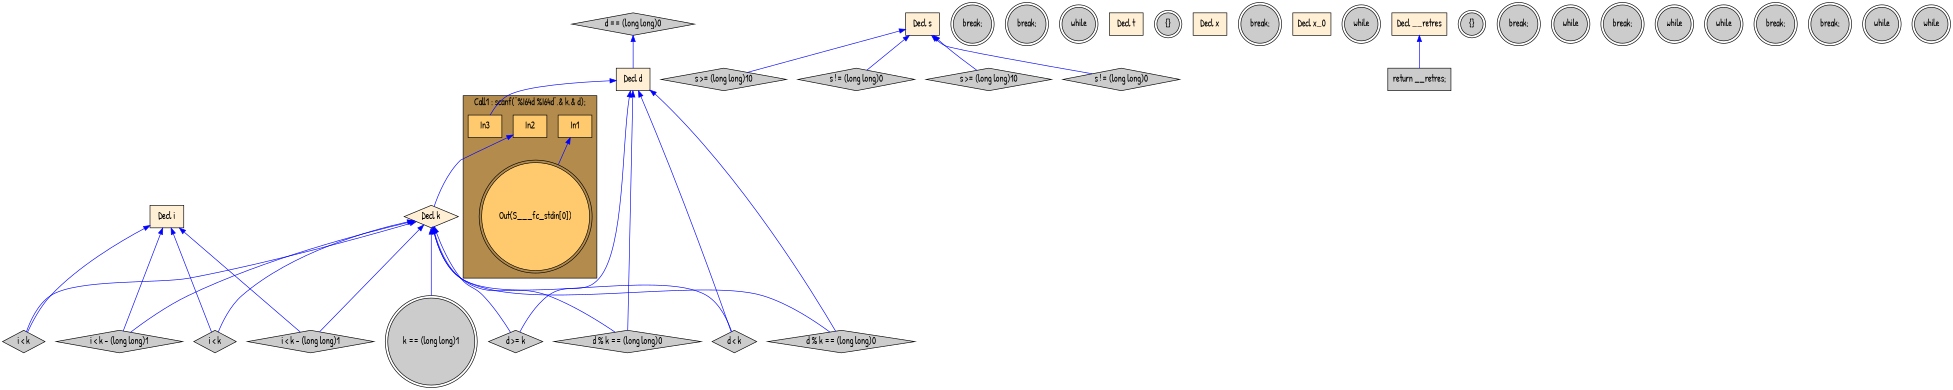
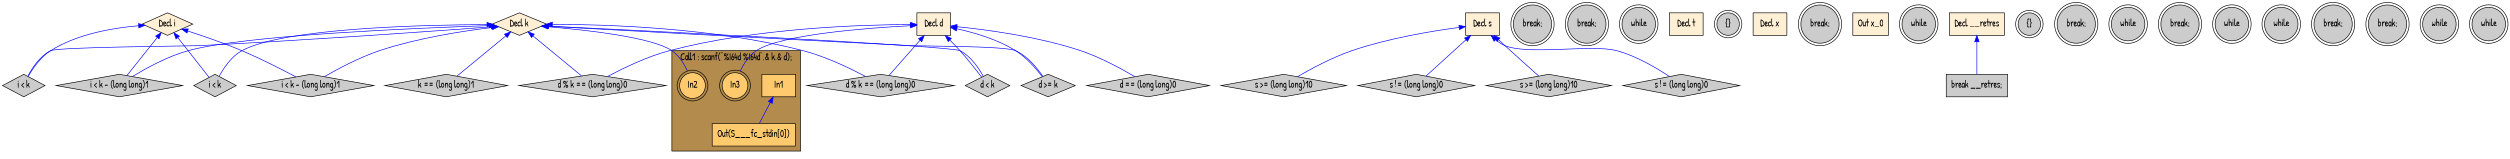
(1312, 24) -> (1871, 24)
(633, 55) -> (1049, 42)
(1419, 79) -> (1977, 86)
(485, 126) -> (735, 86)
(530, 126) -> (692, 86)
(458, 163) -> (624, 36)
(167, 217) -> (168, 24)
(536, 217) -> (754, 135)
(431, 342) -> (446, 86)
